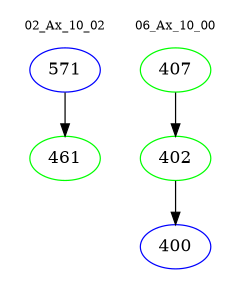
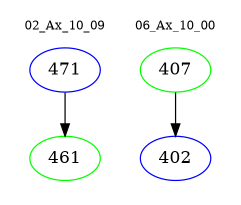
(65, 26) -> (65, 26)
(65, 70) -> (65, 70)
(176, 158) -> (176, 158)
(176, 247) -> none
